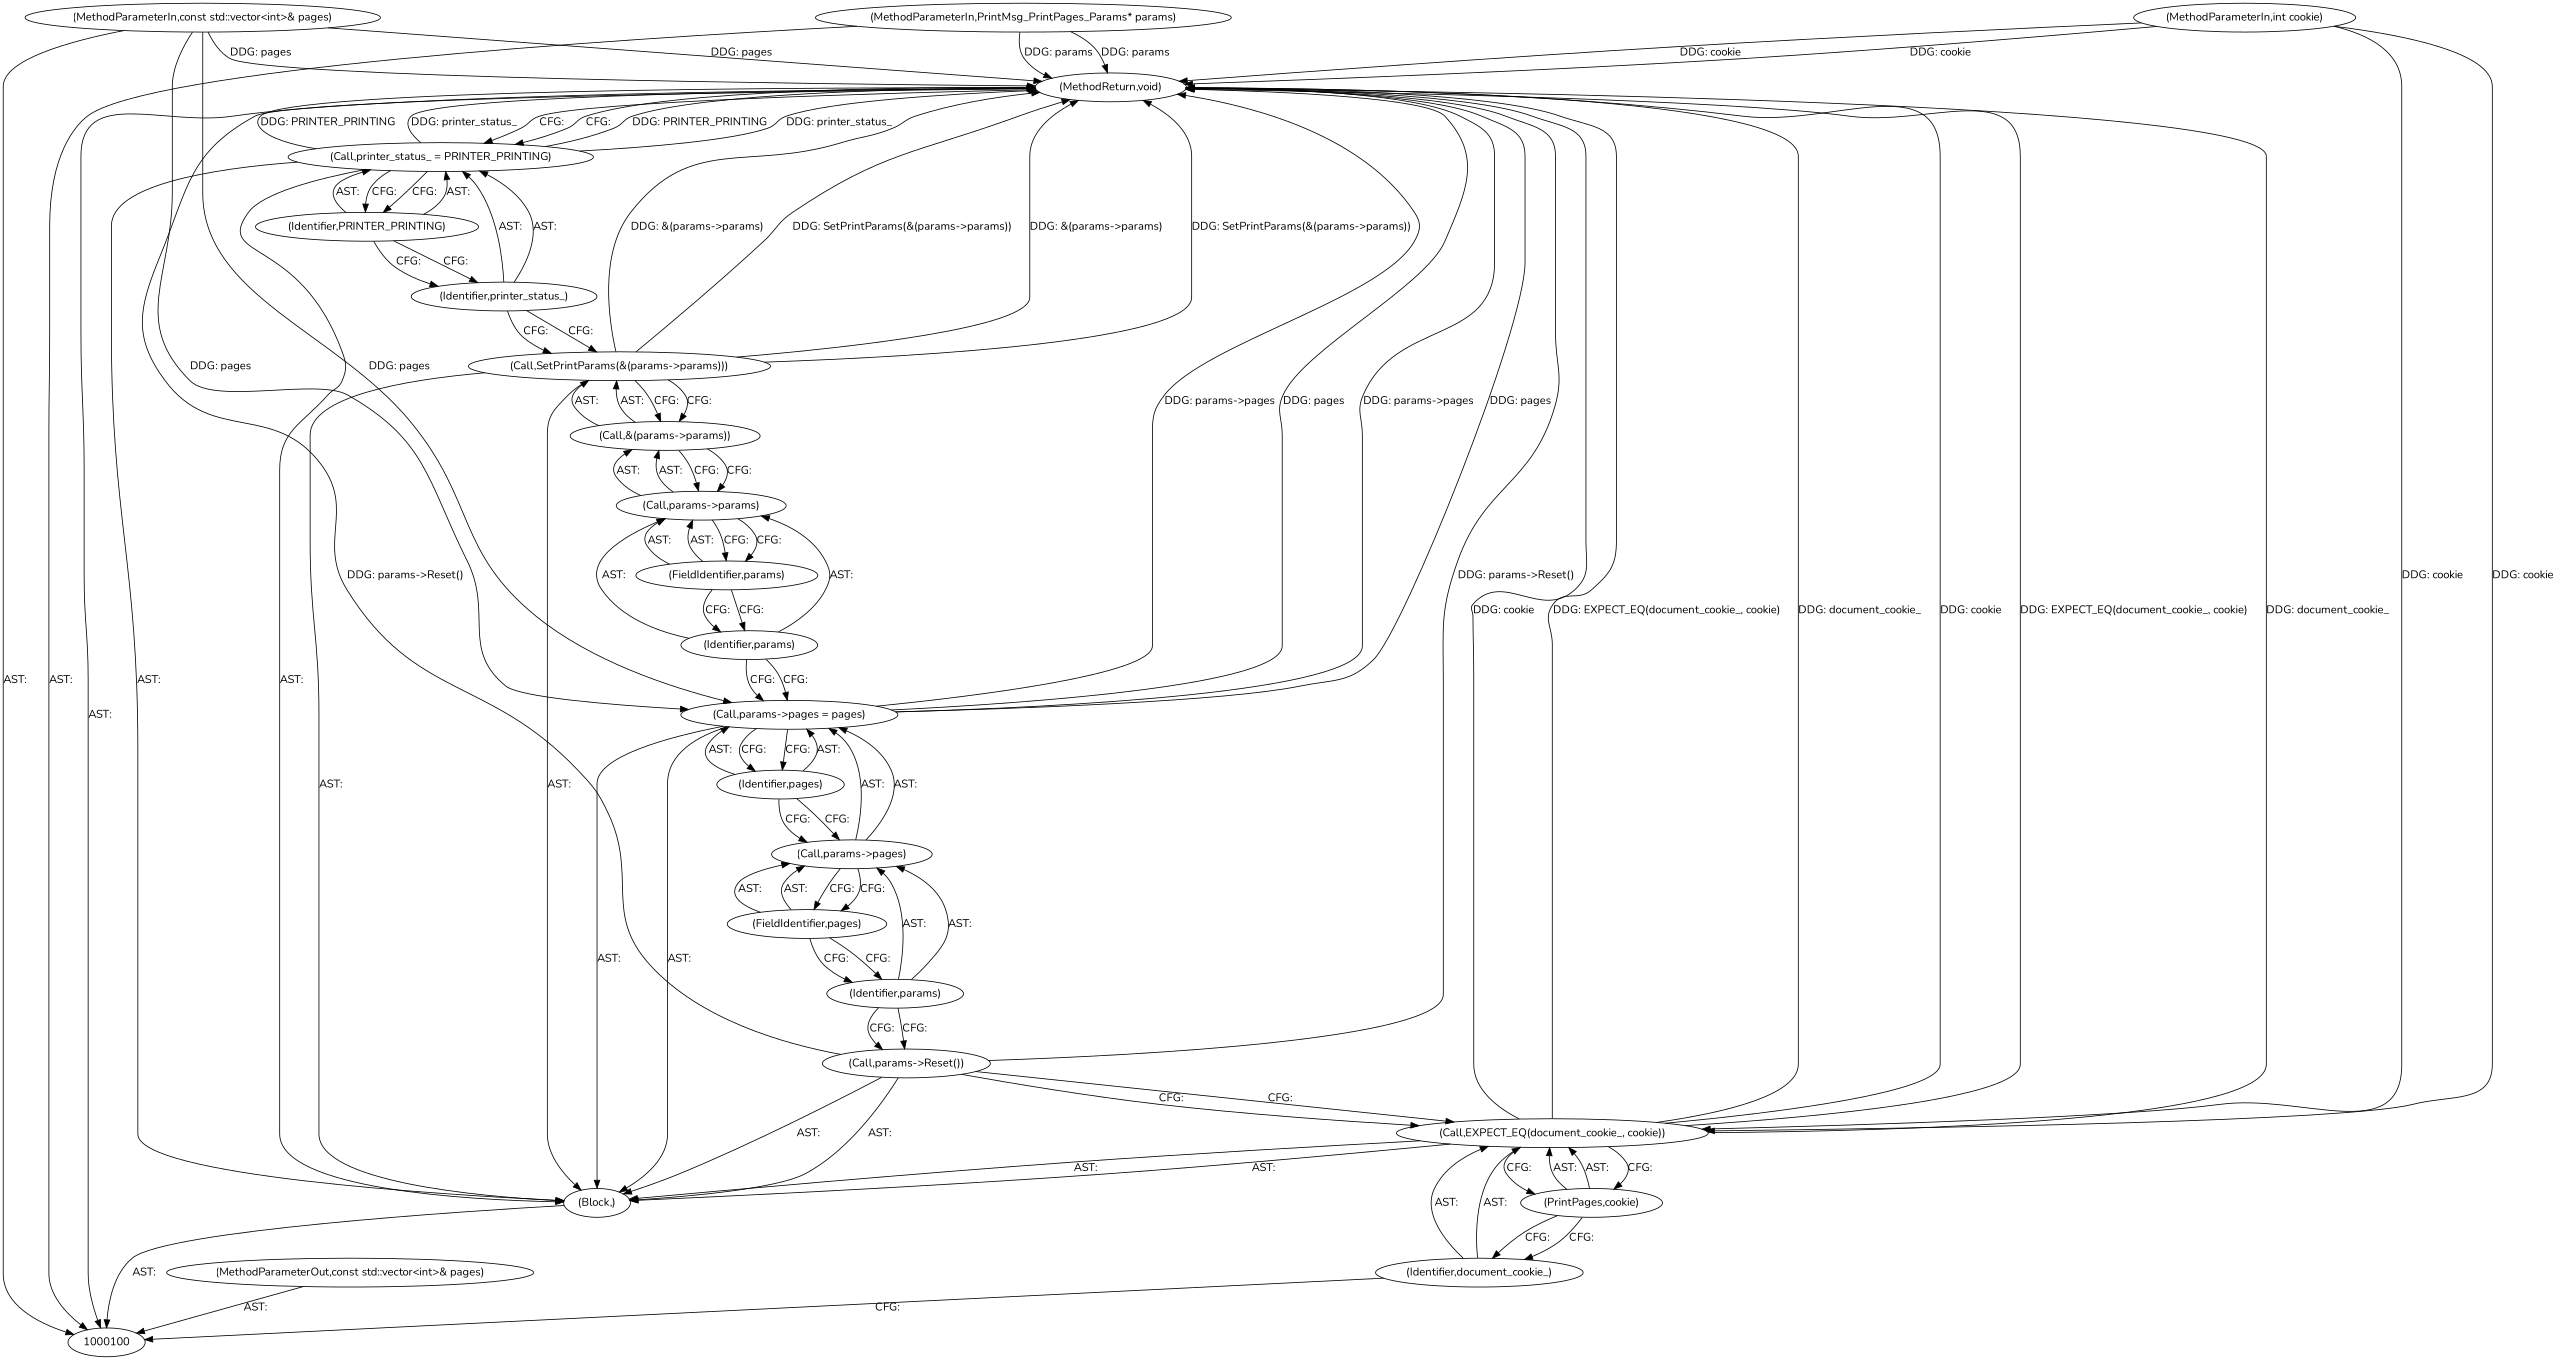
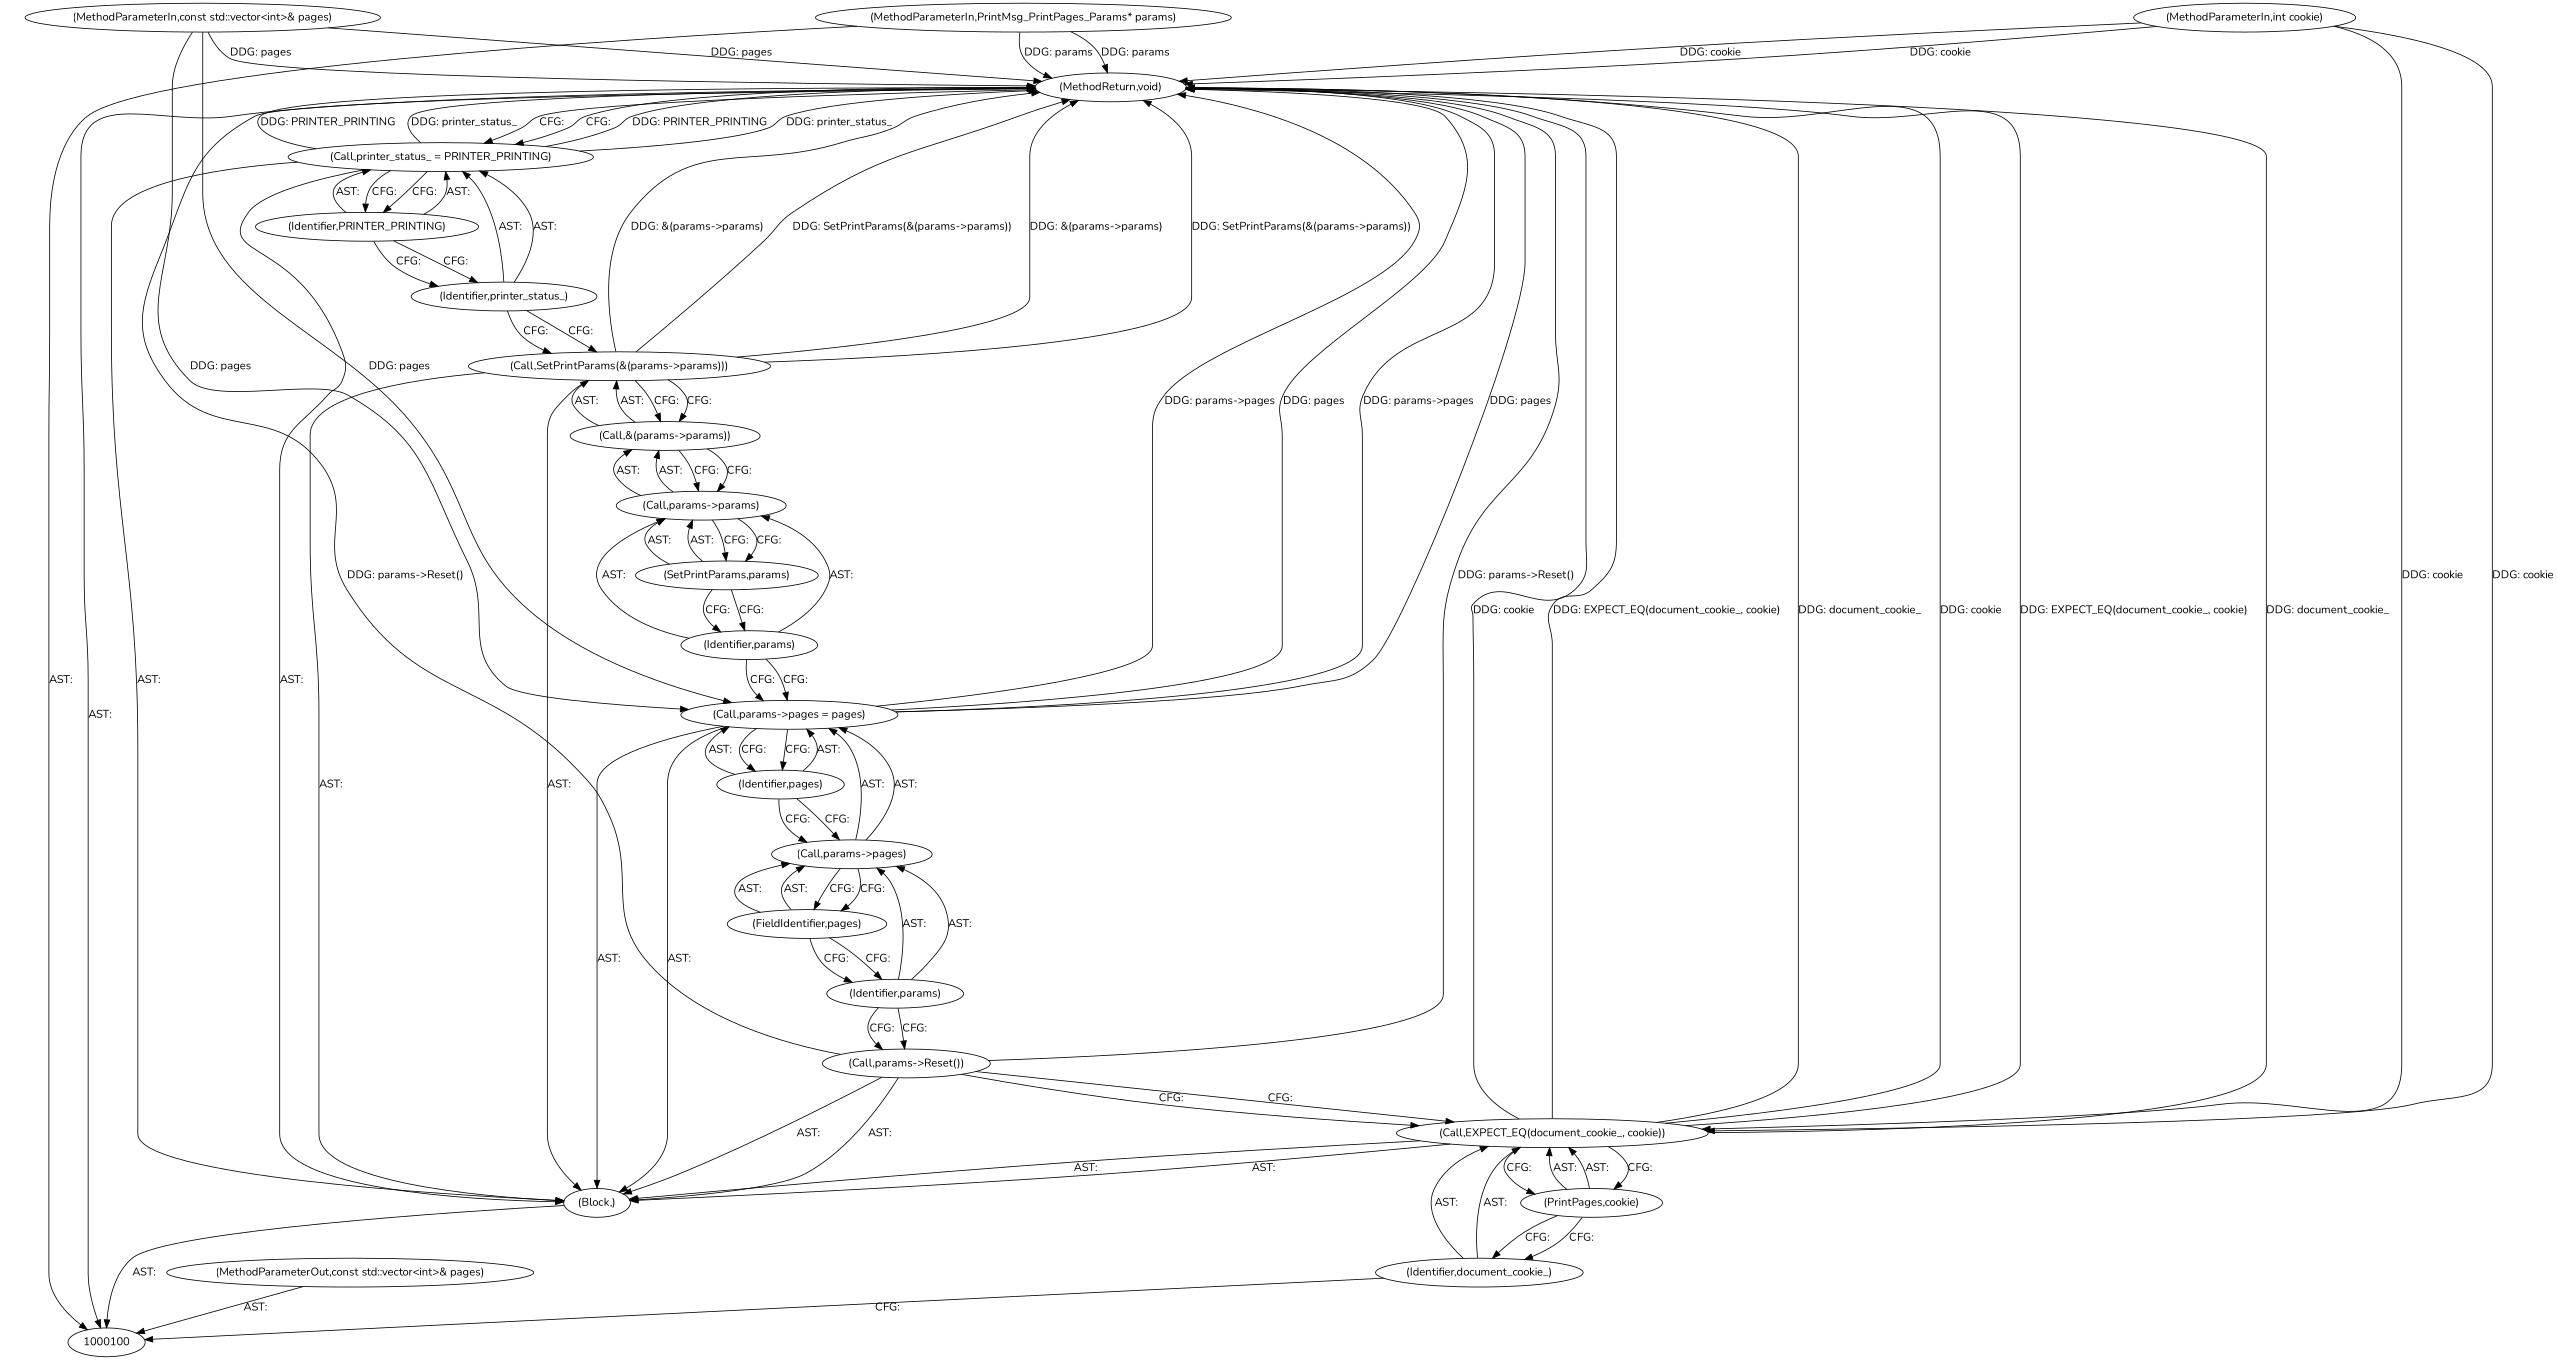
(727, 575) -> (727, 575)
(3, 657) -> none
